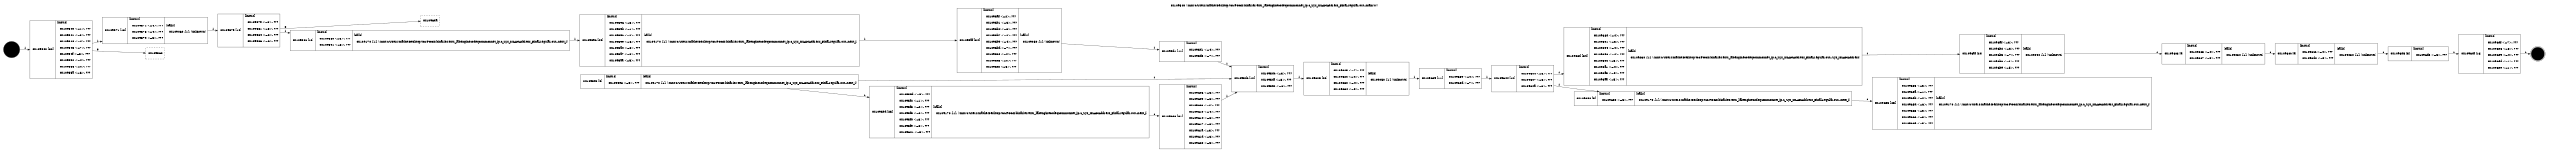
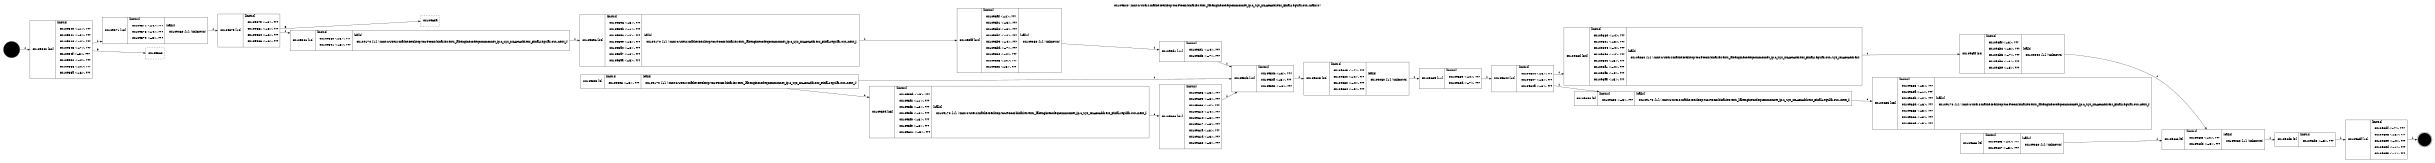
(2112, 54) -> (2145, 72)
